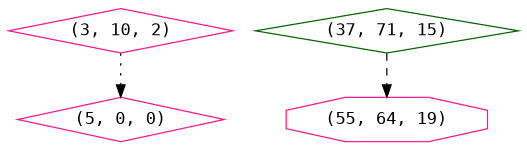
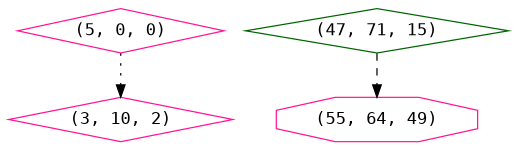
(387, 31) -> (377, 31)
(121, 69) -> (121, 69)
(387, 119) -> (377, 119)
